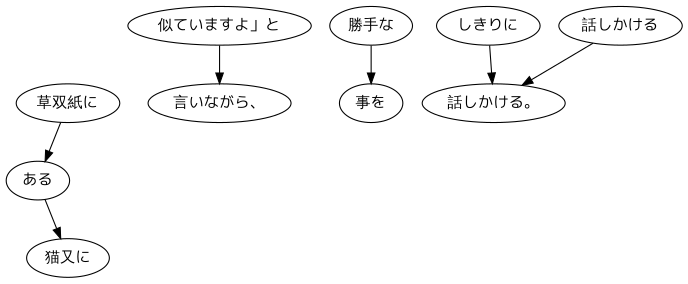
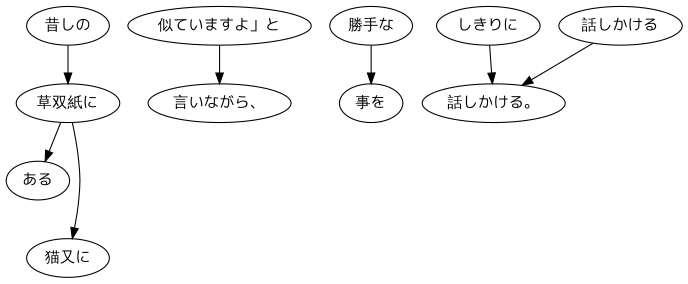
none -> (68, 26)
(51, 214) -> (80, 175)
